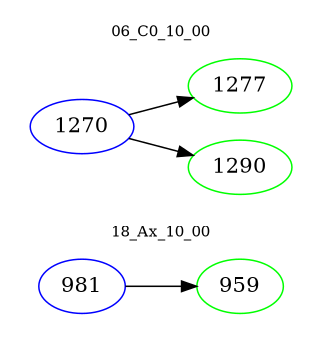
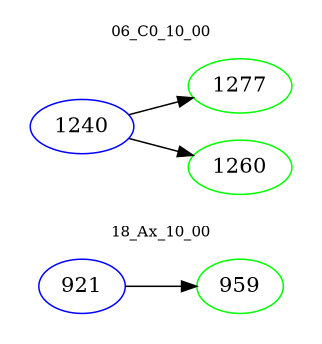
(82, 127) -> (82, 127)
(240, 167) -> (240, 167)
(82, 286) -> (82, 286)
